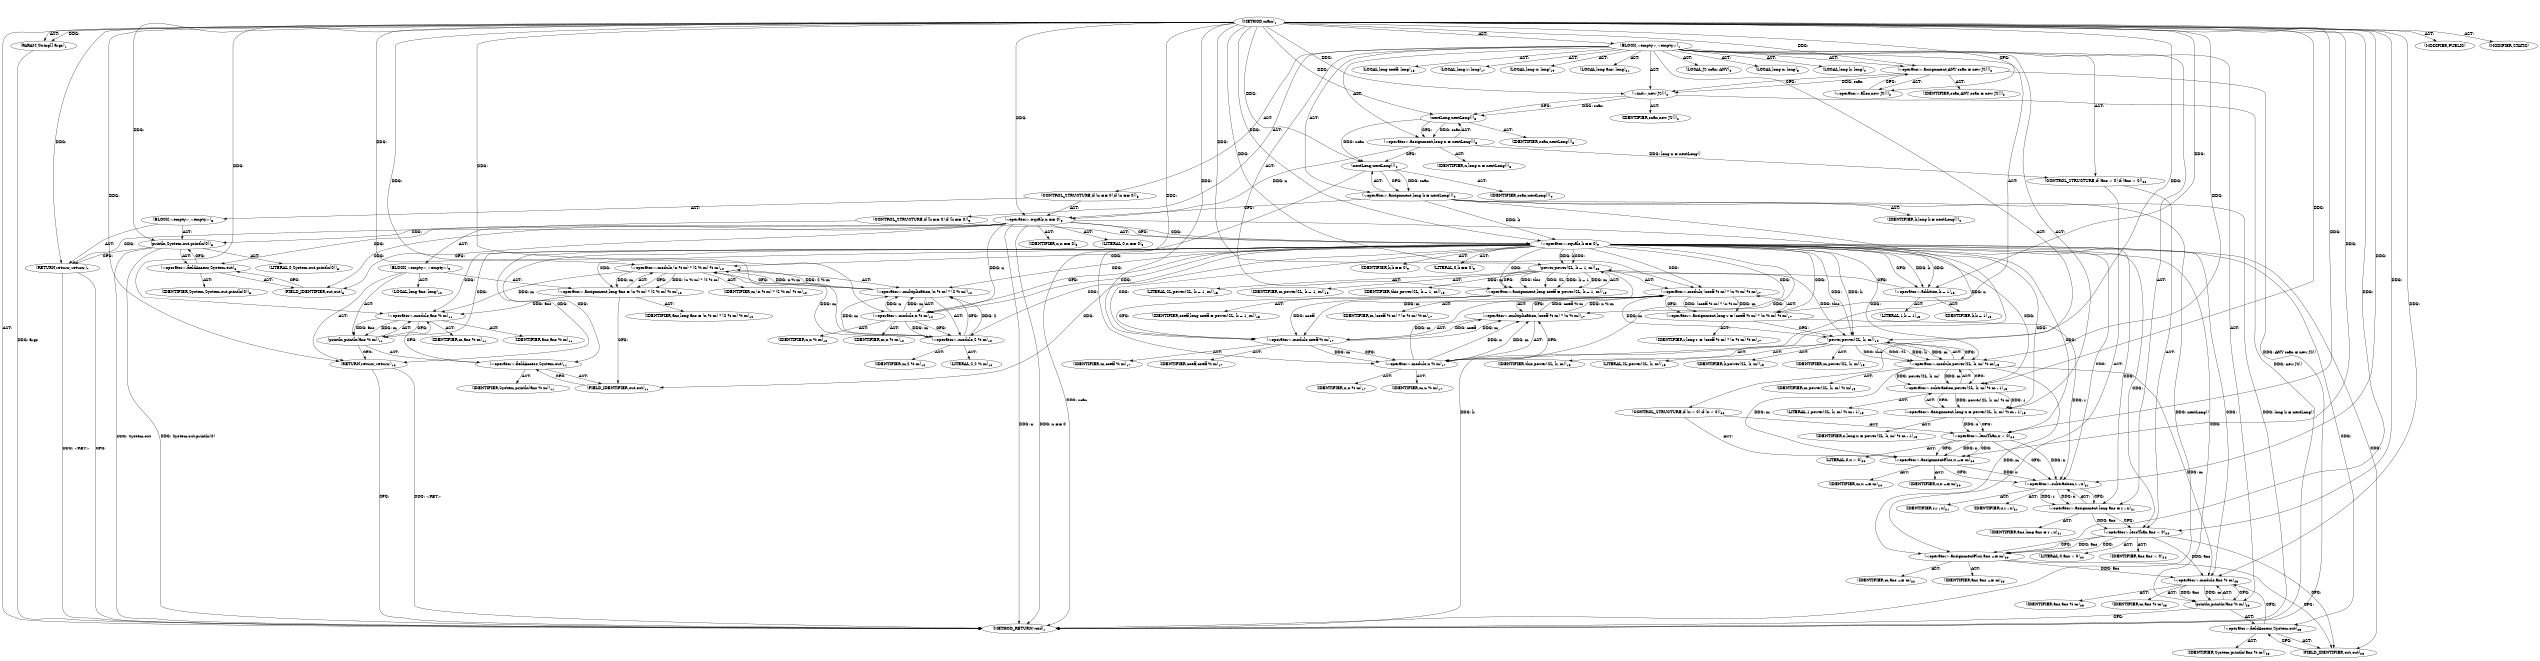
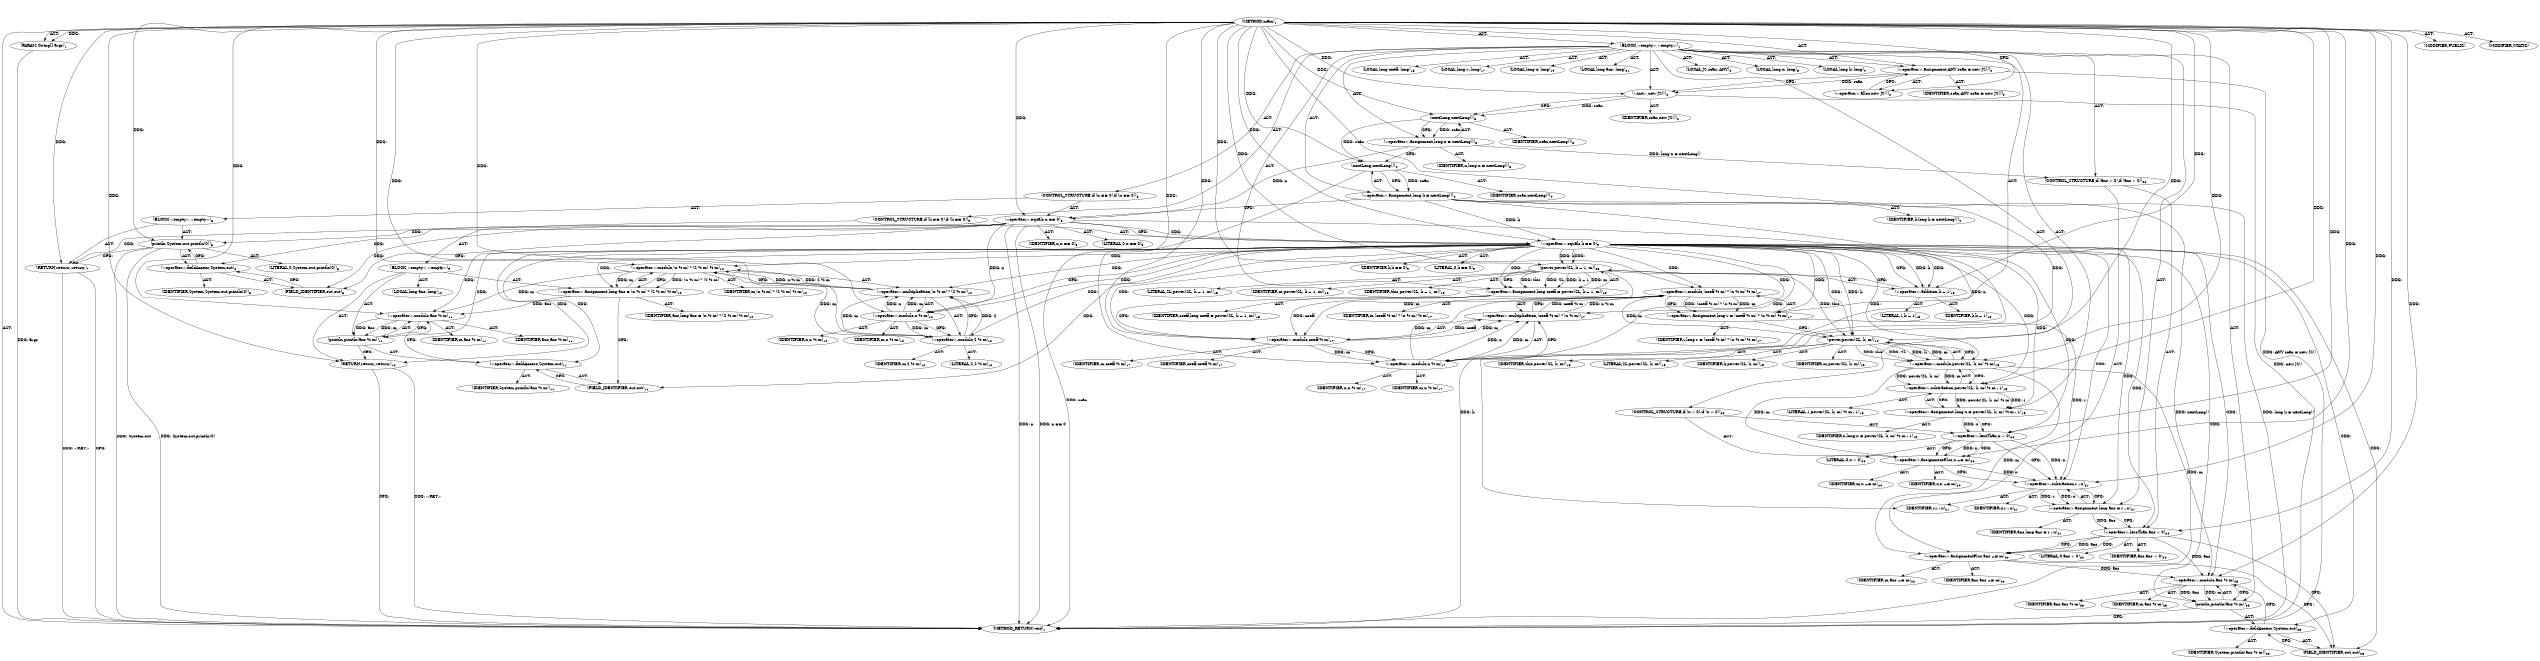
(1804, 46) -> (1804, 46)
(2365, 49) -> (1956, 328)
(1637, 277) -> (1822, 277)
(1495, 280) -> (1495, 280)
(1816, 388) -> none
